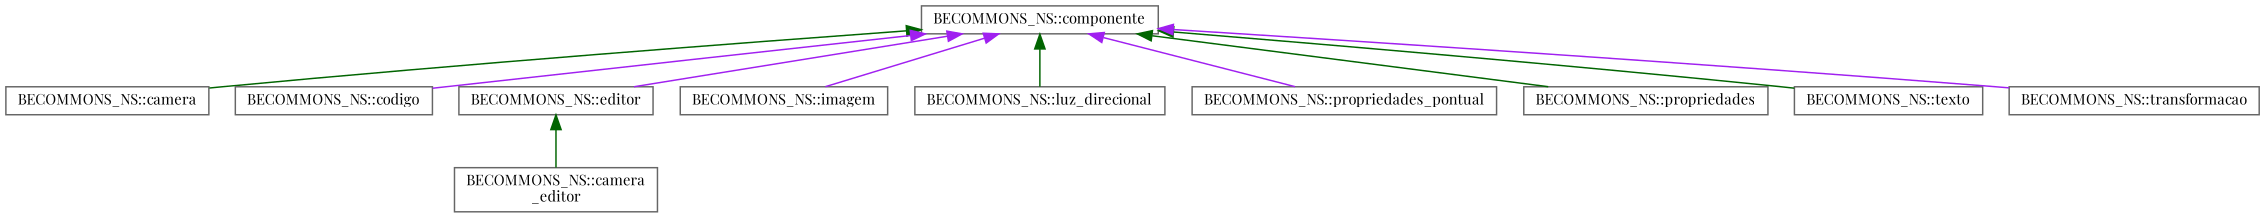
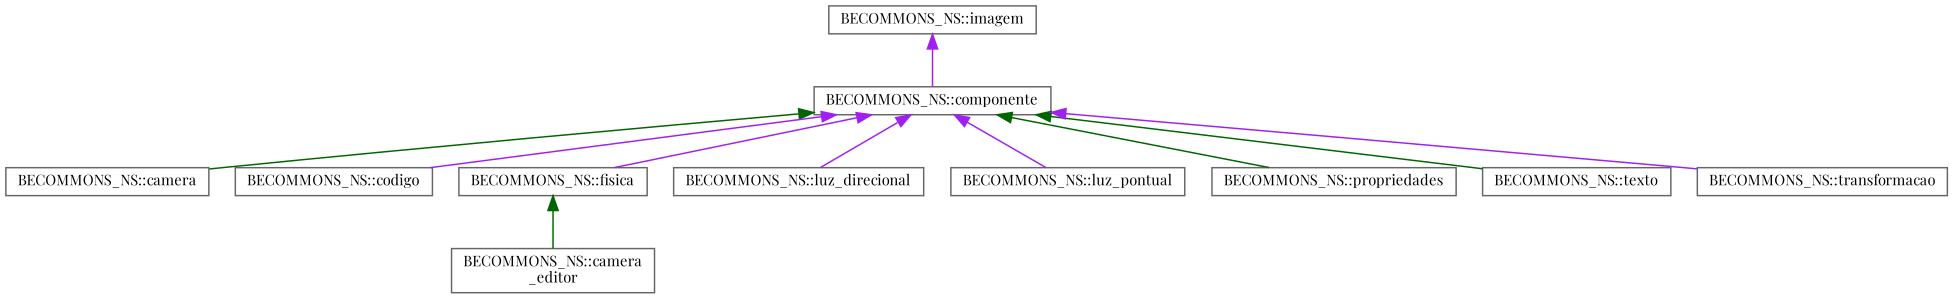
(905, 62) -> (933, 68)
(1040, 68) -> (859, 145)
(556, 101) -> (553, 182)
(1344, 101) -> (1068, 182)
